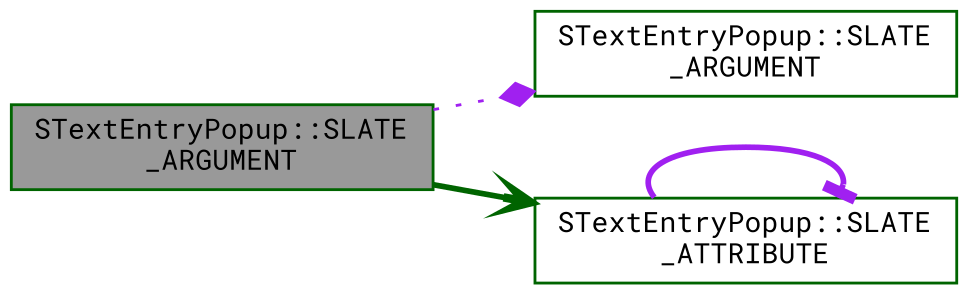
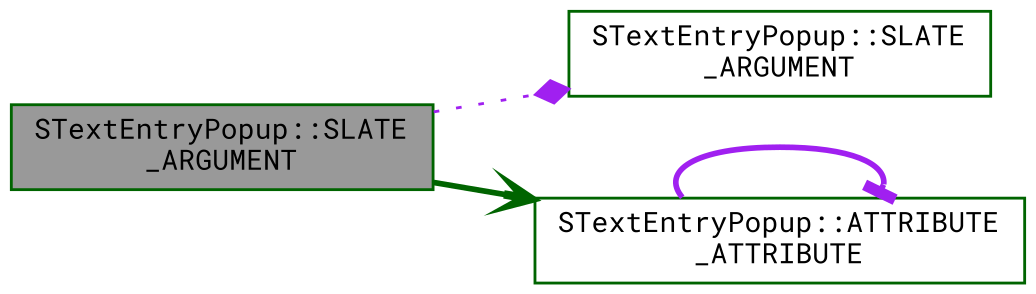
(746, 241) -> (780, 241)
